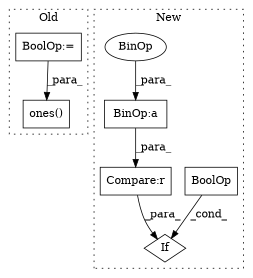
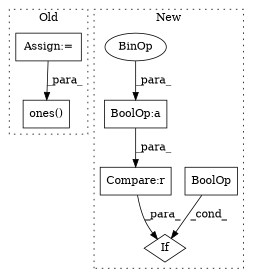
(49, 47) -> (49, 47)
(136, 114) -> (136, 114)
